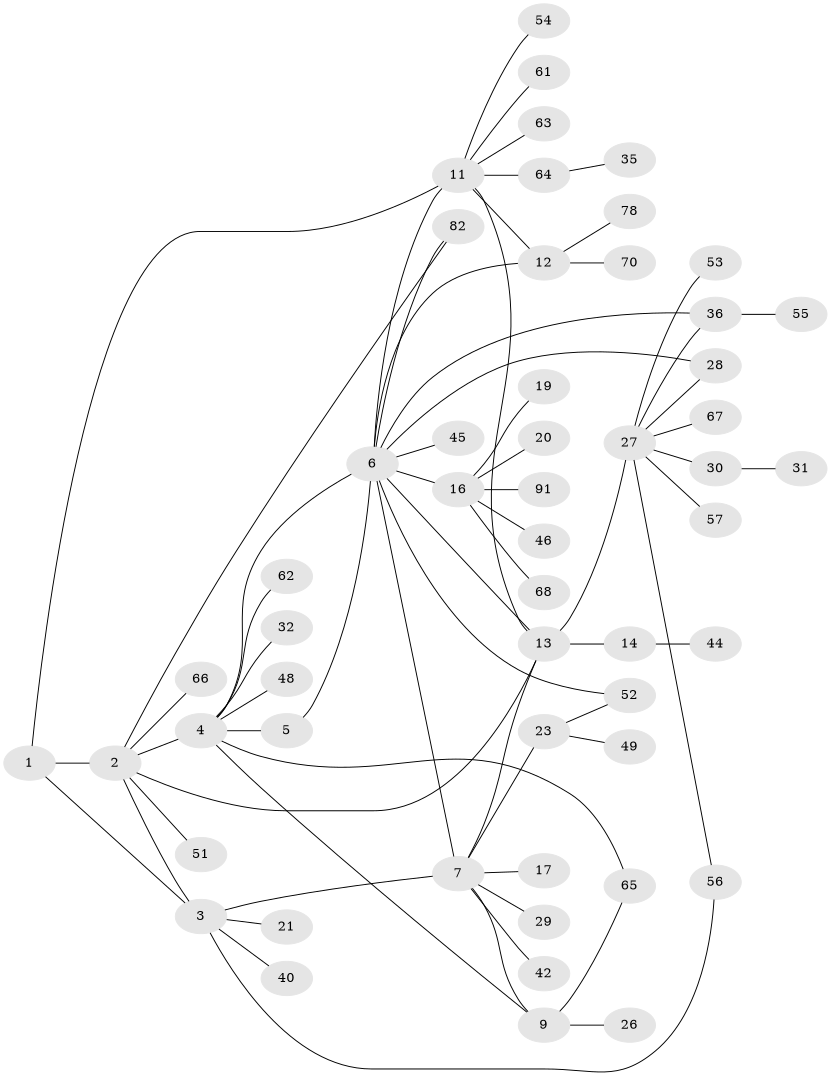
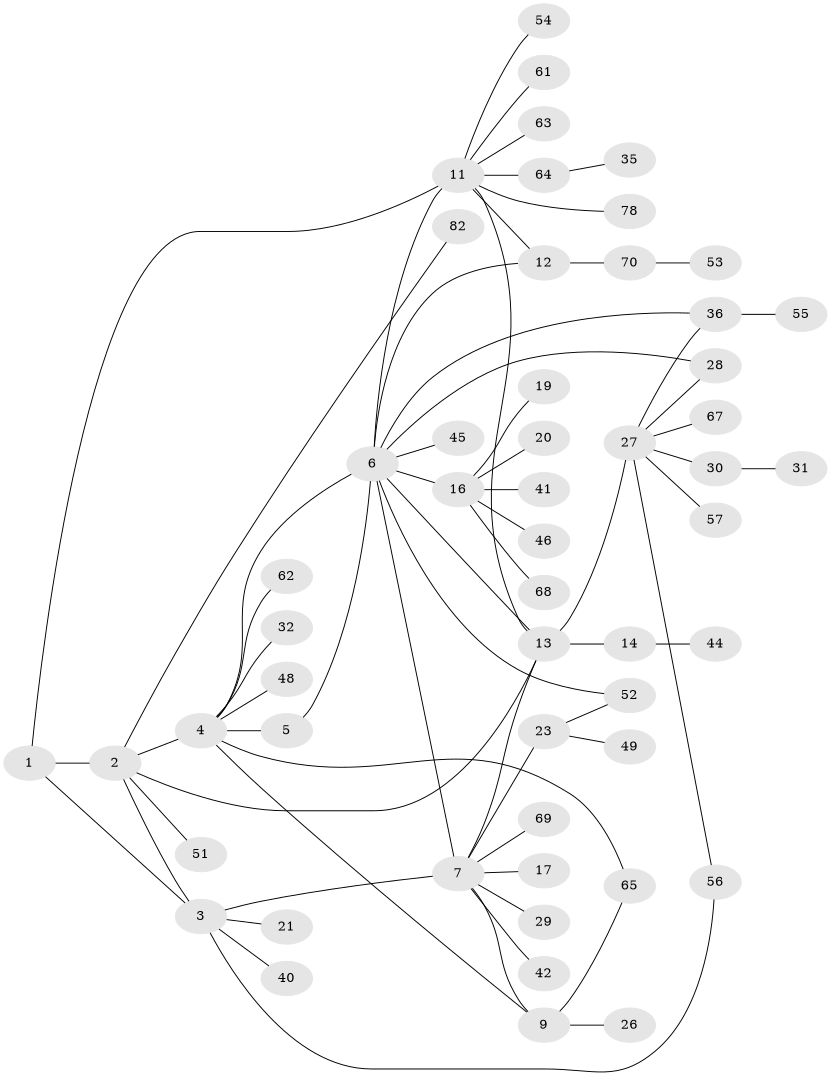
(587, 237) -> (540, 205)
(410, 309) -> none
(660, 348) -> (673, 263)
(544, 490) -> (544, 490)
(201, 679) -> none
none -> (544, 819)
